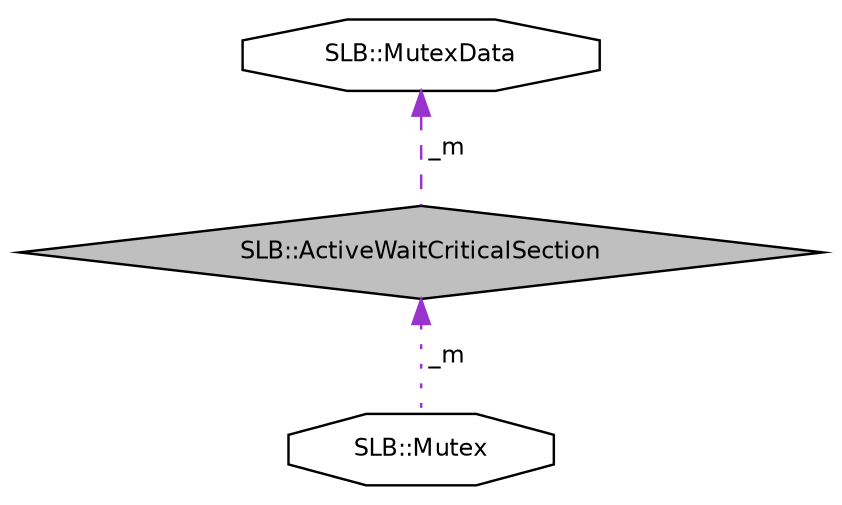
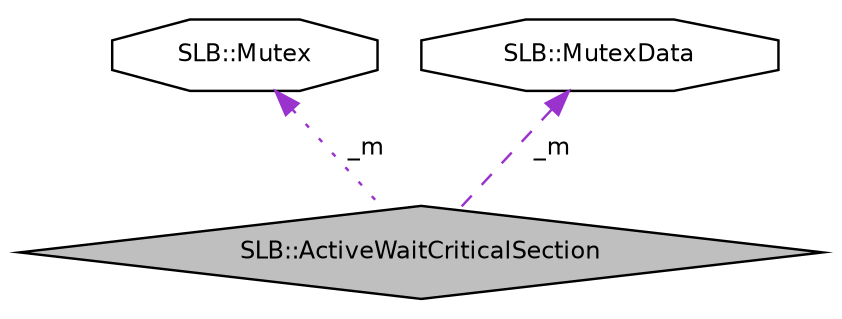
(421, 369) -> (338, 159)
